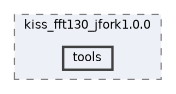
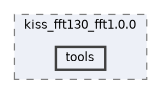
(88, 26) -> (81, 26)
